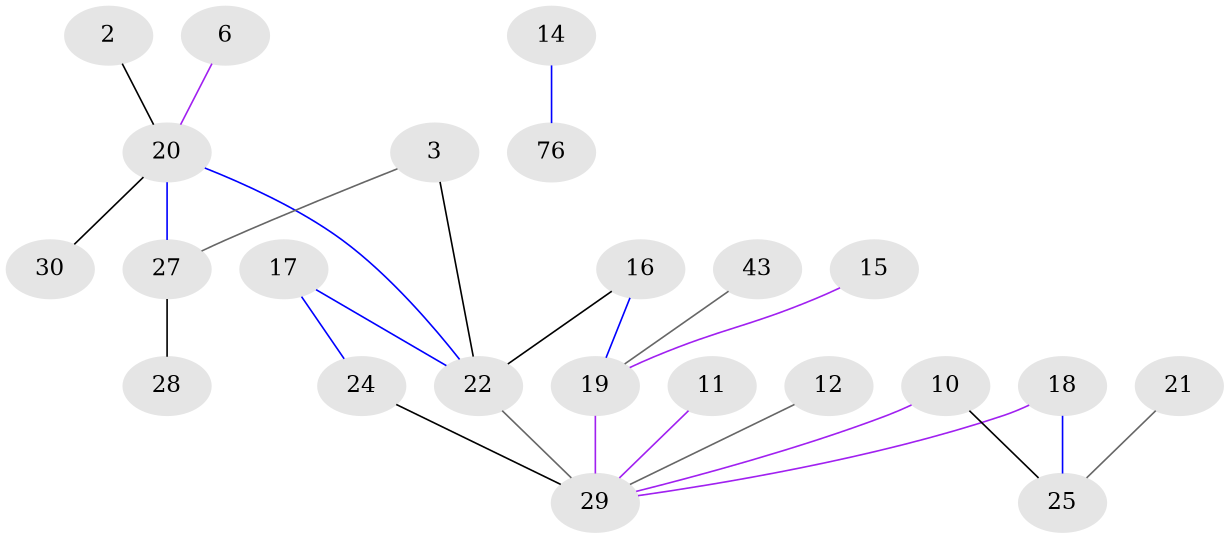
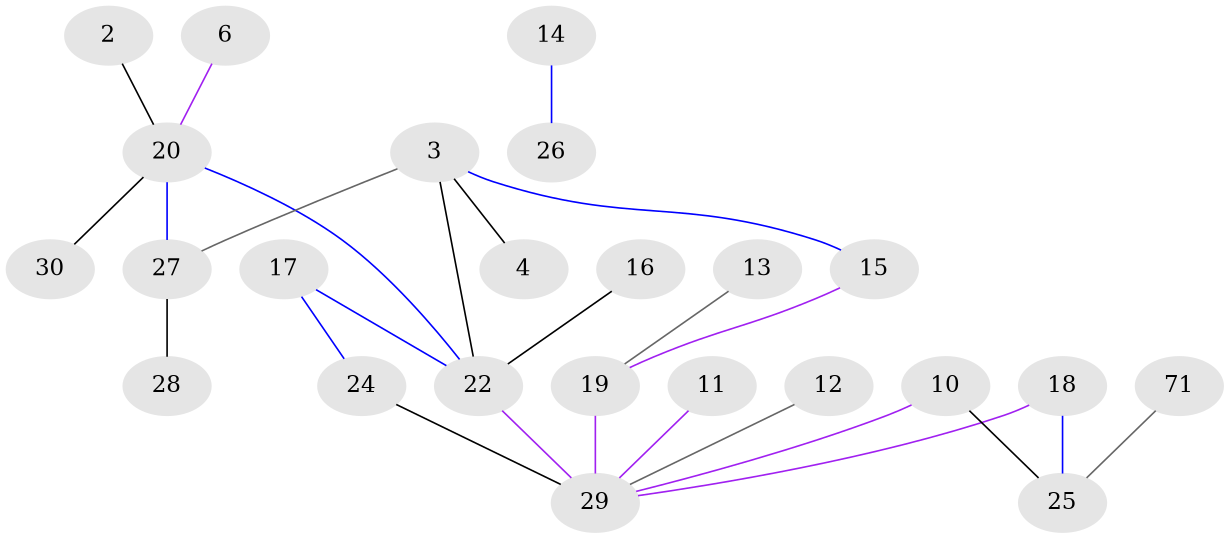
(552, 152) -> (552, 152)
none -> (655, 211)
none -> (524, 269)
(758, 269) -> (758, 269)
(618, 328) -> none
(1179, 386) -> (1179, 386)
(537, 444) -> (537, 444)
